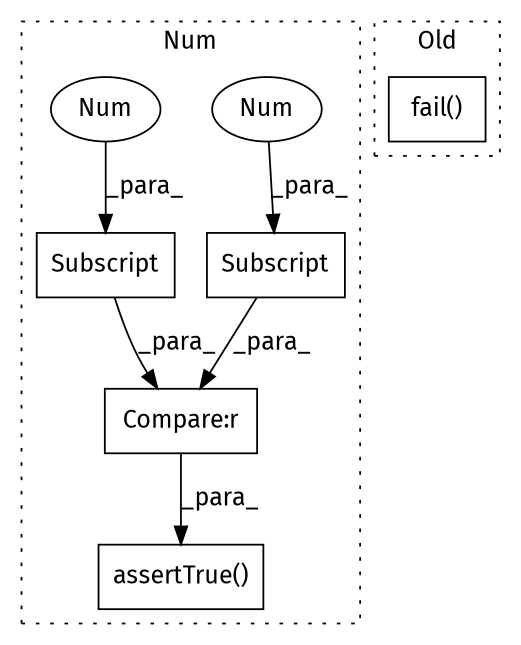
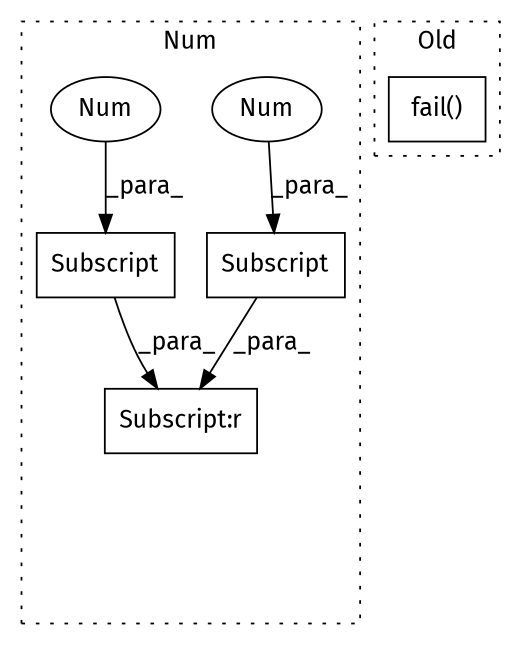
(181, 421) -> (181, 421)
(181, 577) -> none
